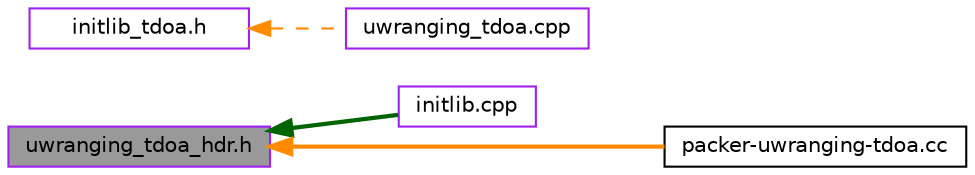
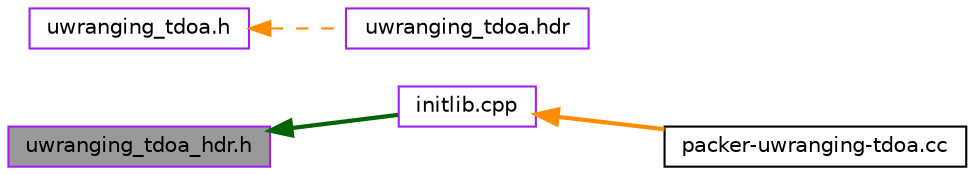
(139, 28) -> (139, 28)
(467, 28) -> (467, 28)
(478, 147) -> (611, 123)
